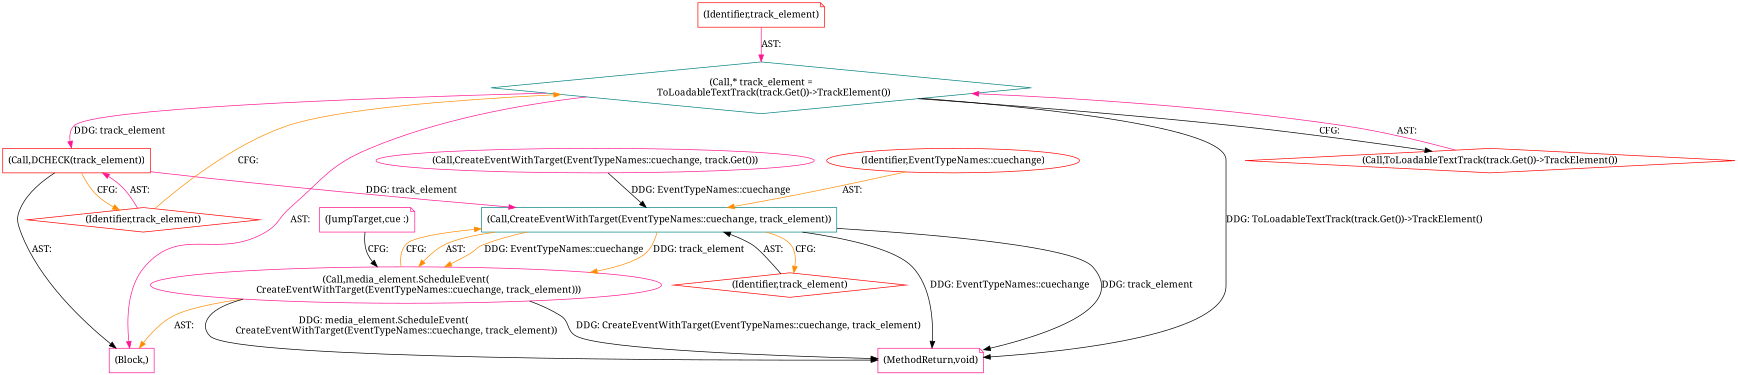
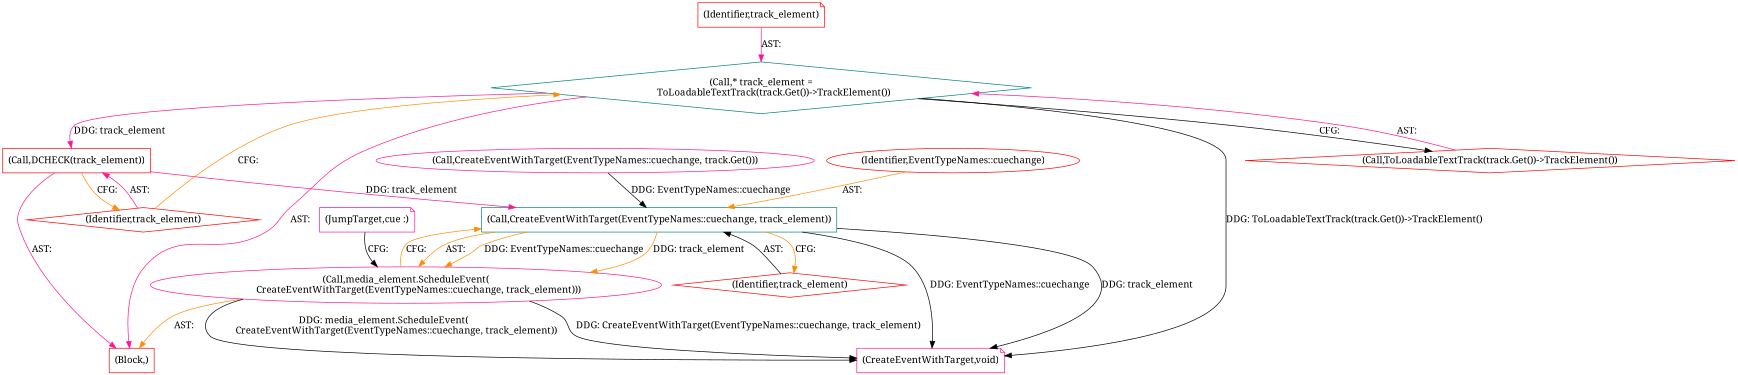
(37, 263) -> (37, 263)
(132, 361) -> (132, 361)
(931, 361) -> (931, 361)
